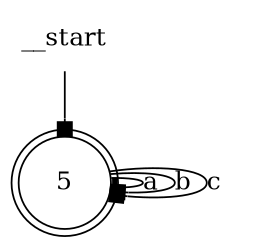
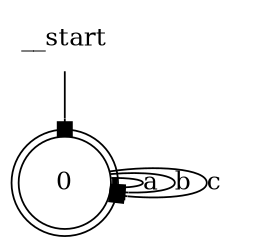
(65, 183) -> (65, 183)
